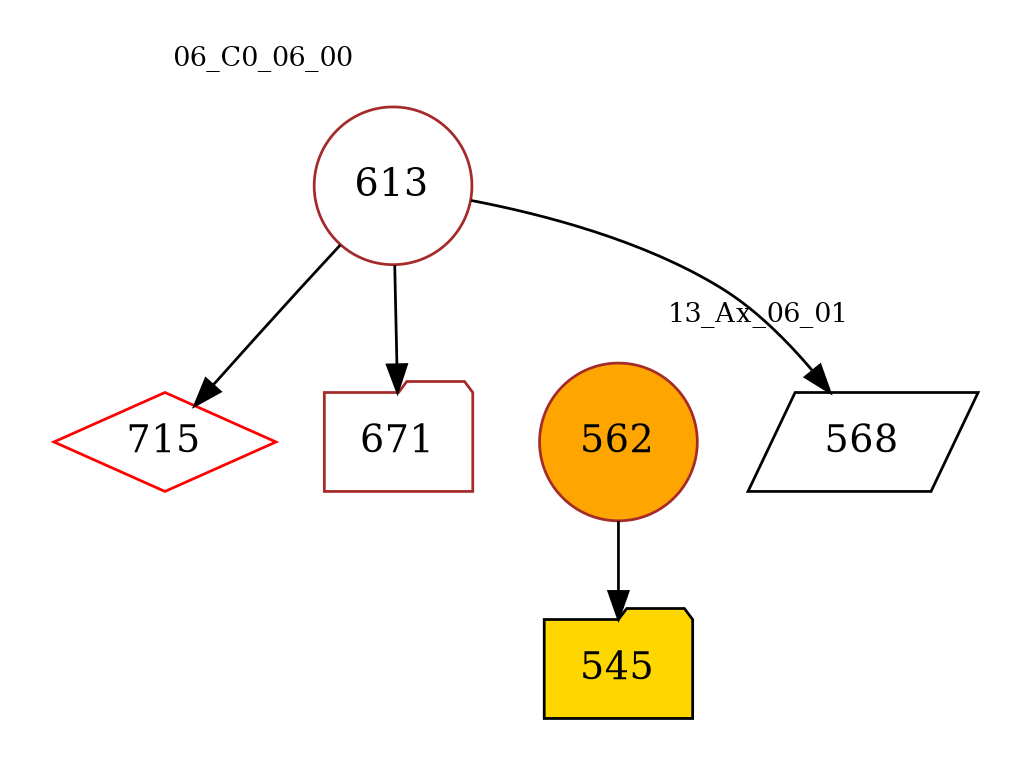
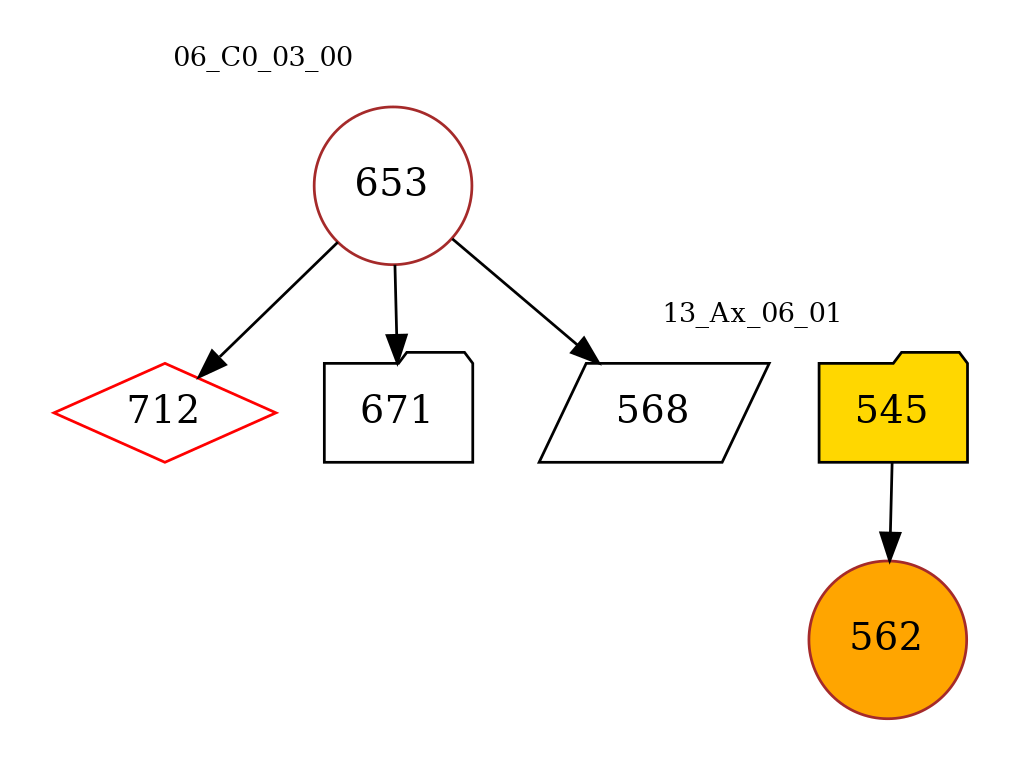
(264, 59) -> (264, 59)
(393, 186) -> (393, 186)
(165, 442) -> (165, 413)
(399, 442) -> (399, 413)
(618, 556) -> (891, 497)
